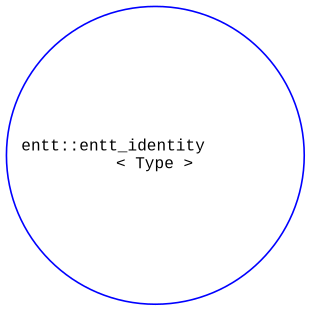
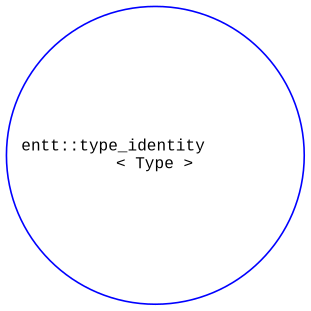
(155, 155) -> (155, 155)
